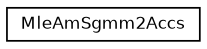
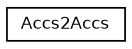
(103, 24) -> (66, 24)
